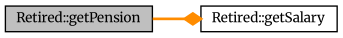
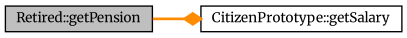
(269, 19) -> (301, 19)
